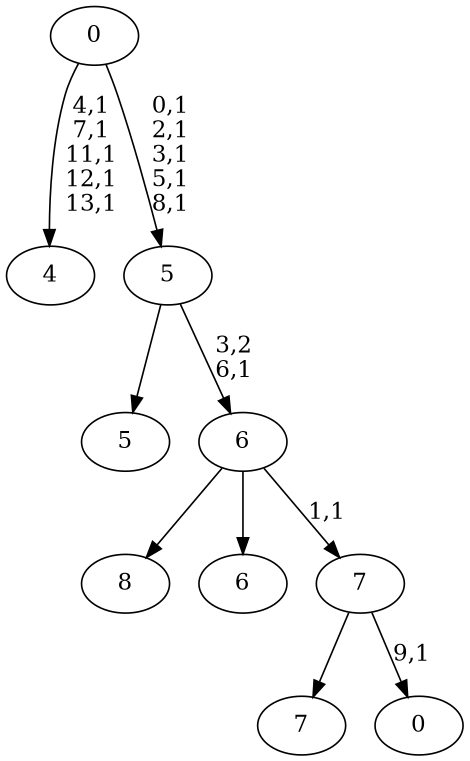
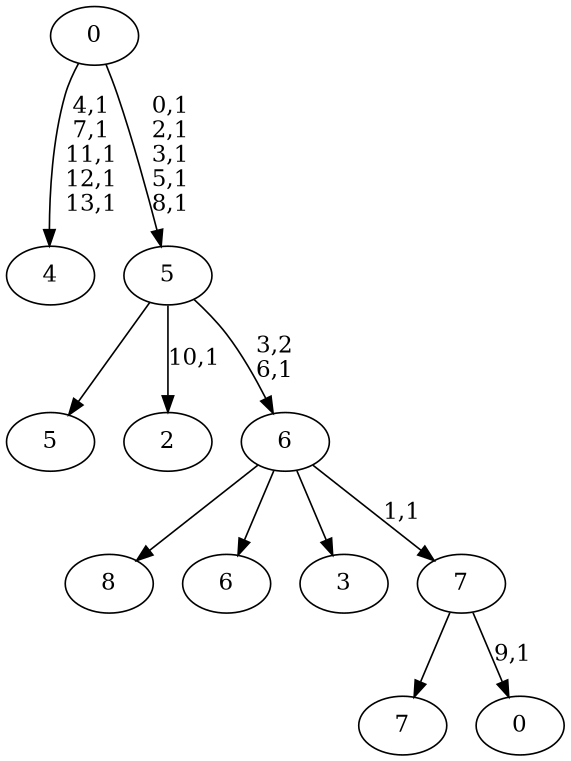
none -> (168, 442)
none -> (344, 584)
